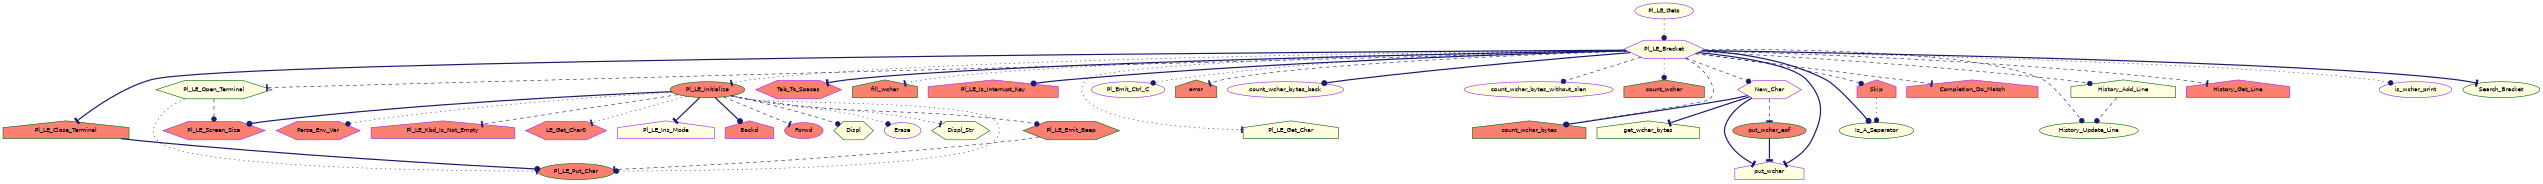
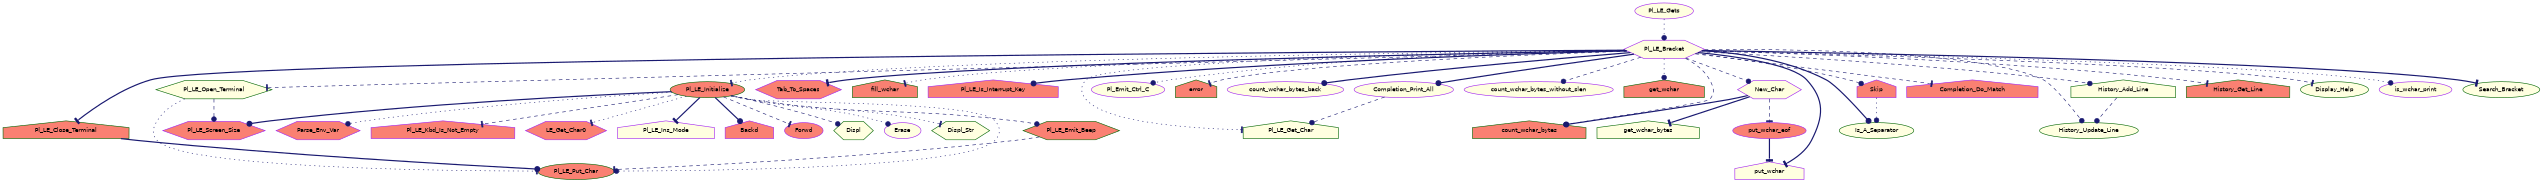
none -> (1404, 90)
(1664, 90) -> (1664, 90)
(2238, 90) -> (2238, 90)
none -> (2334, 90)
(1724, 131) -> none
(1769, 131) -> (1769, 131)
